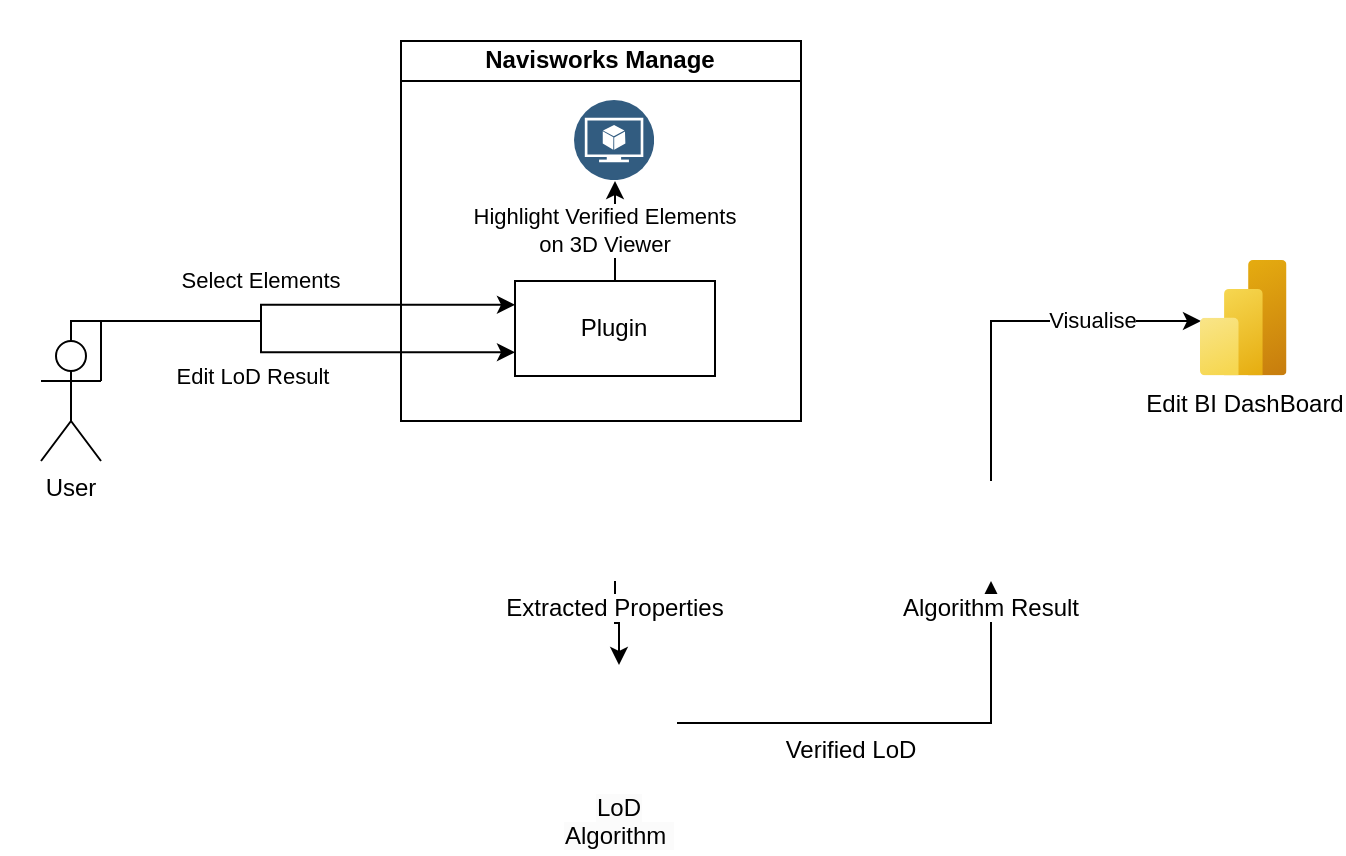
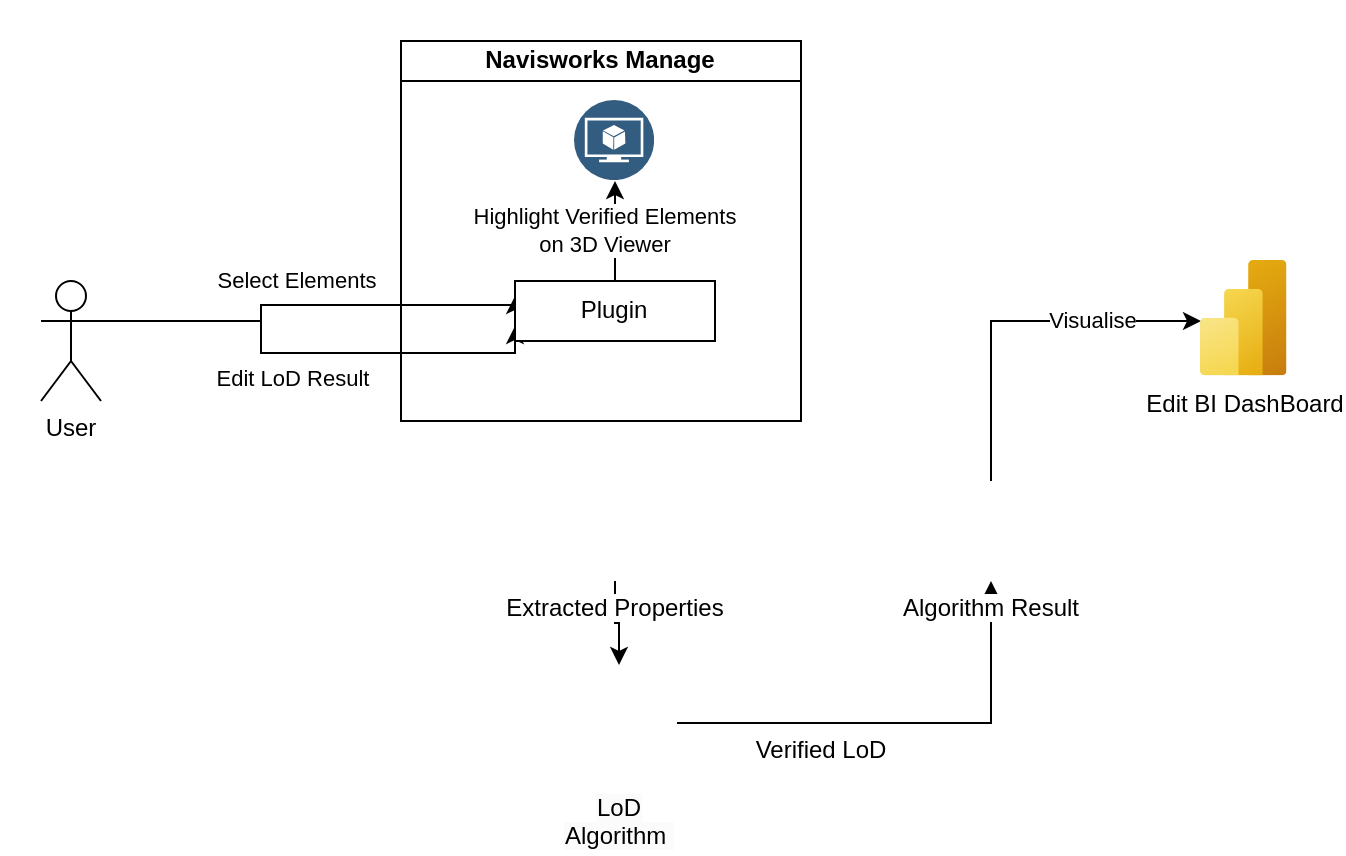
(615, 329) -> (615, 311)
(71, 401) -> (71, 341)
(851, 751) -> (821, 751)
